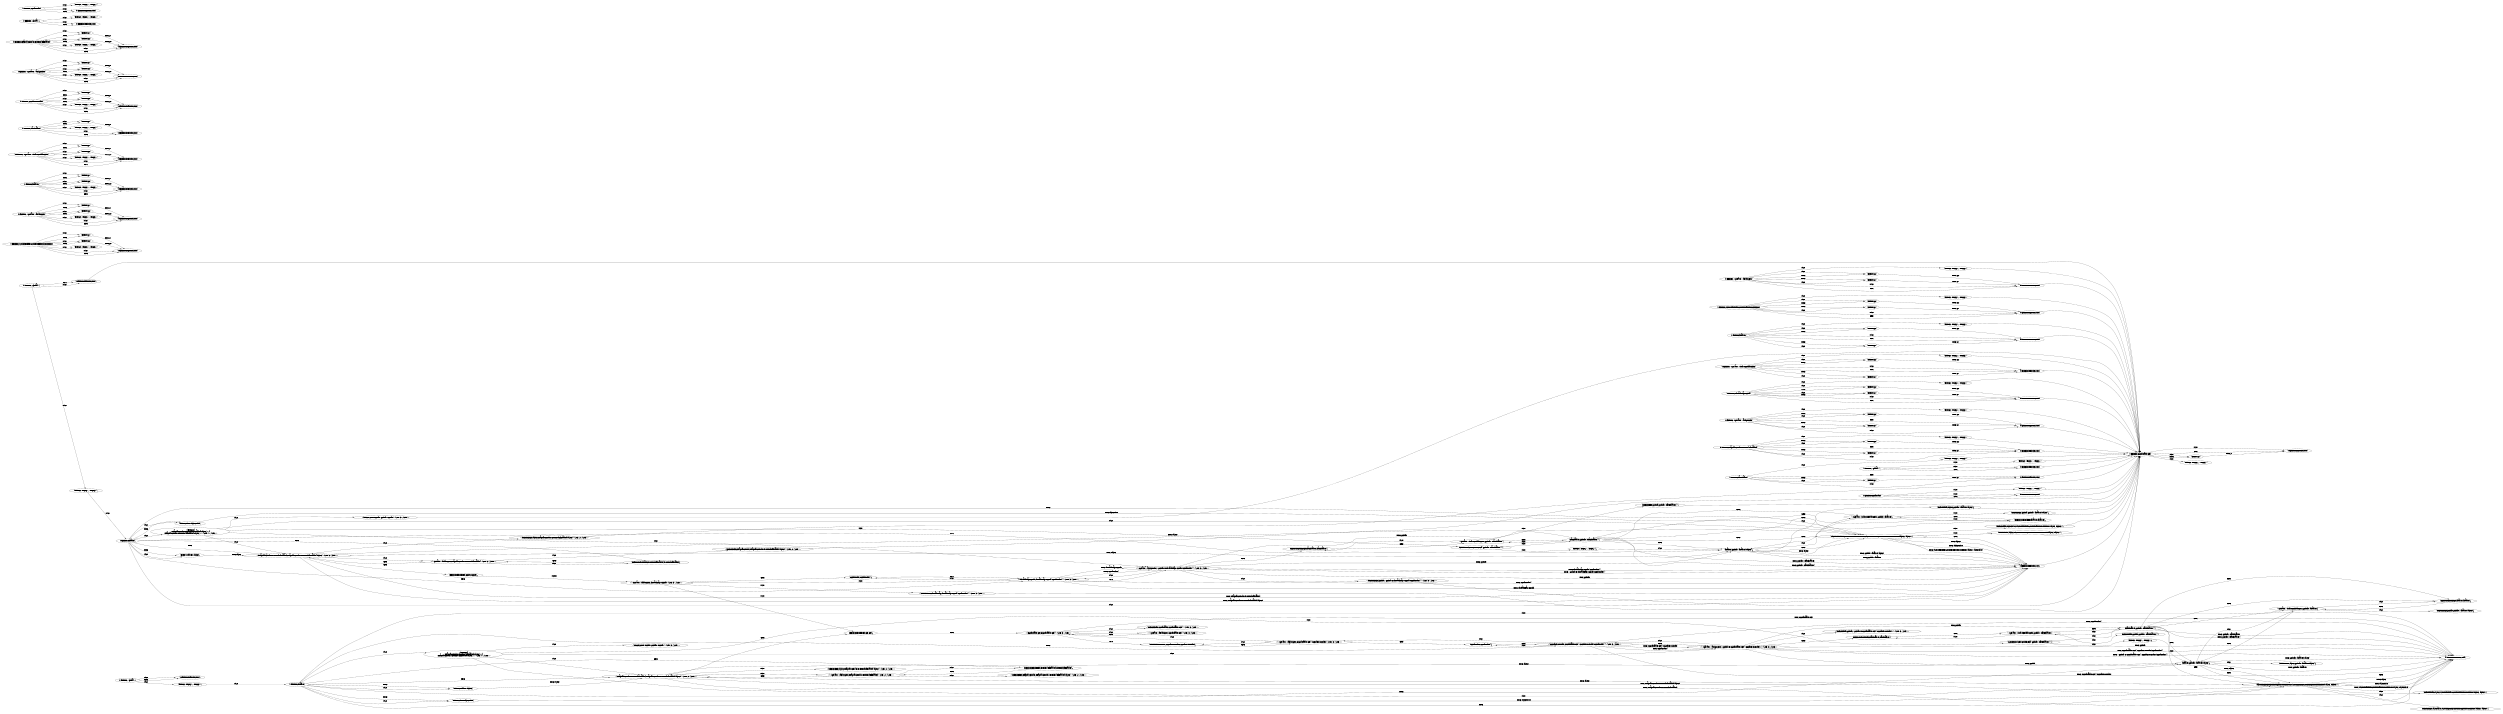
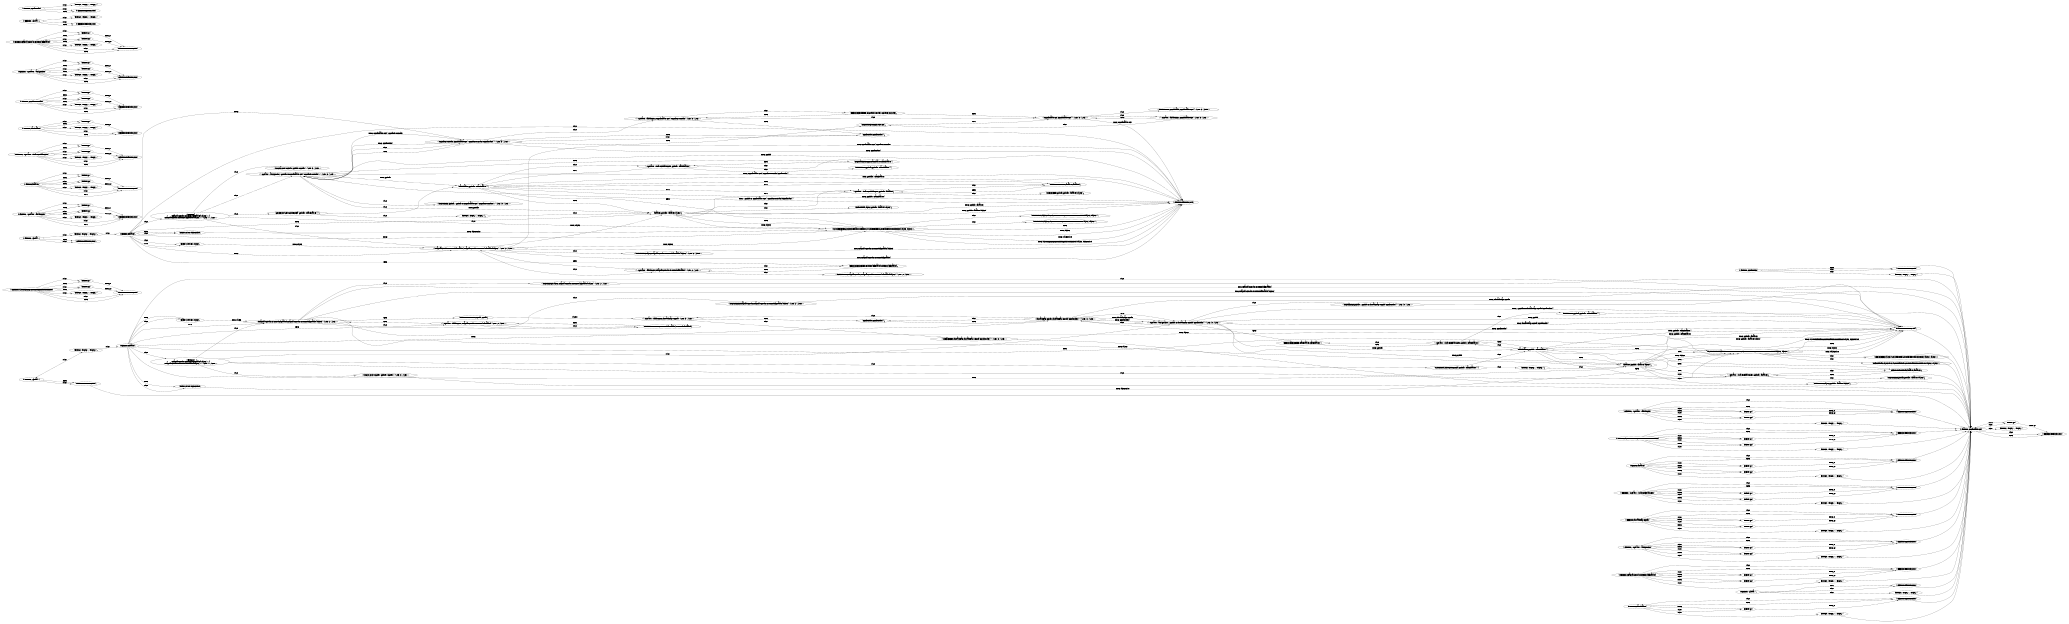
(758, 608) -> (1031, 127)
(1099, 642) -> (969, 116)
